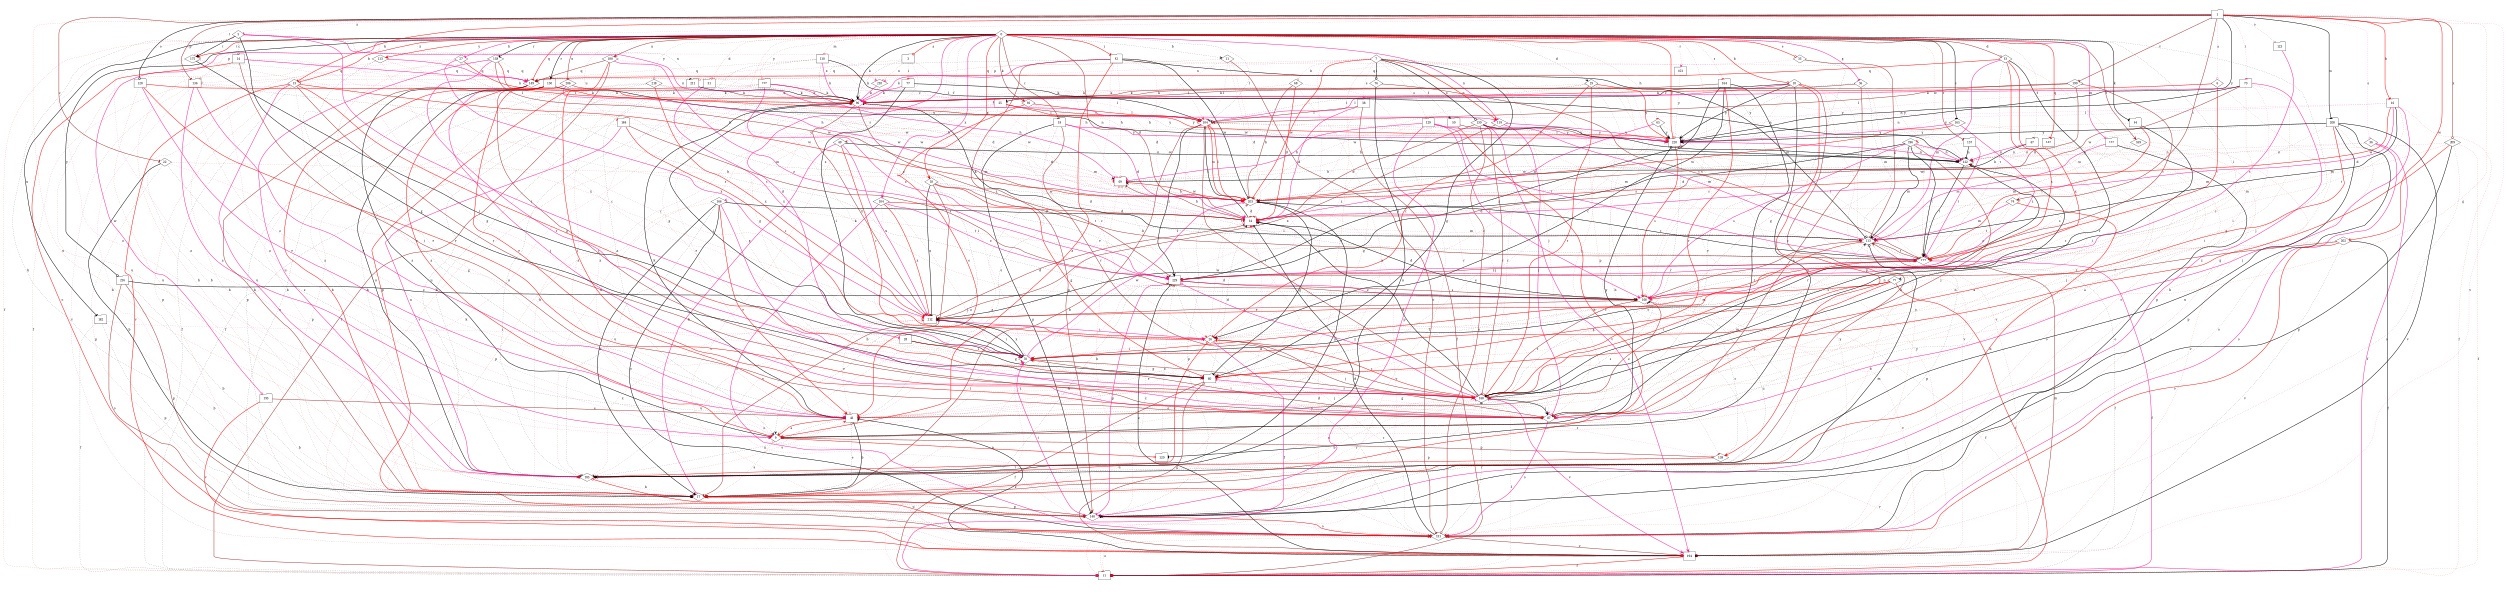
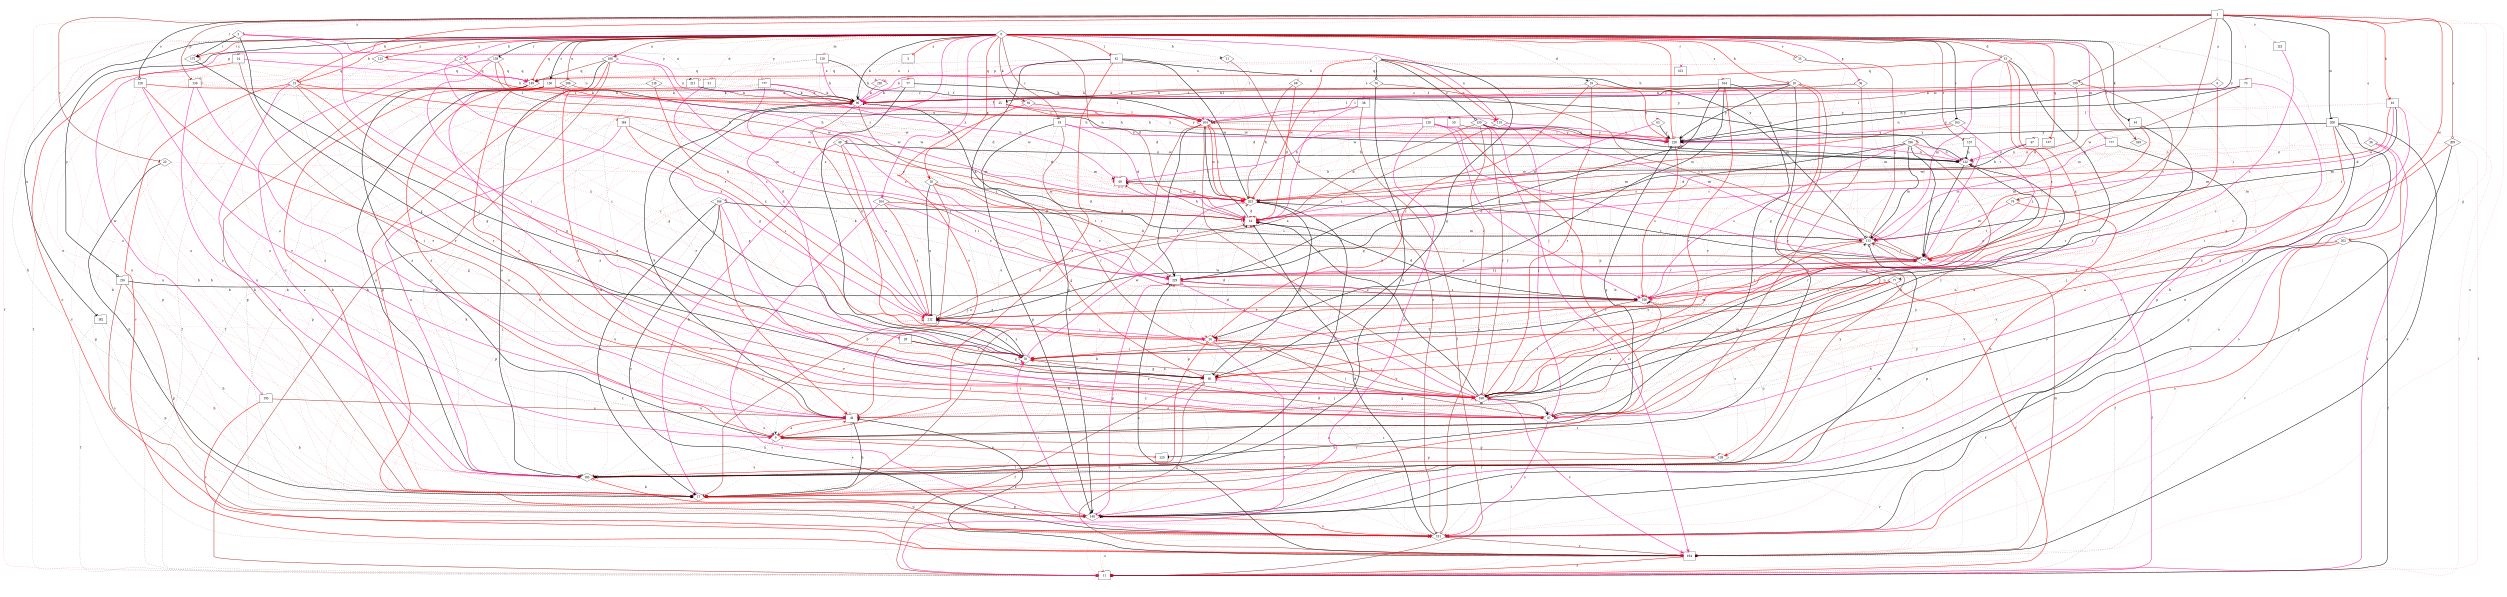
(1045, 218) -> (1045, 218)
none -> (501, 267)
(934, 375) -> (934, 375)
